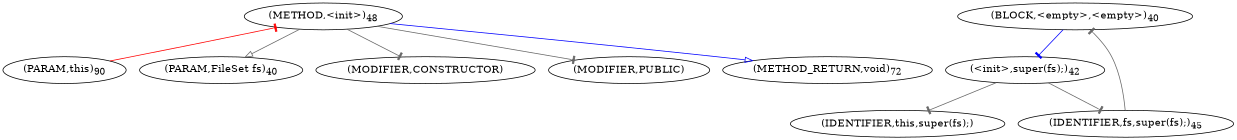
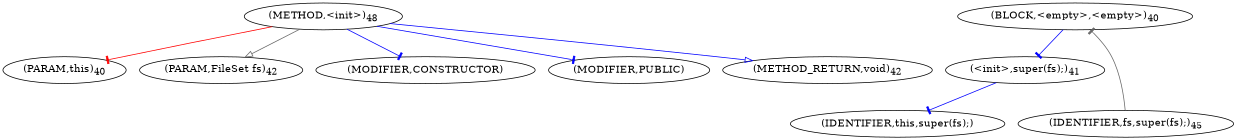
(372, 42) -> (372, 42)
(474, 43) -> (474, 43)
(192, 45) -> (191, 43)
(100, 69) -> (100, 69)
(272, 69) -> (272, 69)
(896, 69) -> (896, 69)
(1074, 69) -> (1074, 69)
(964, 96) -> (964, 96)
(1074, 96) -> none
